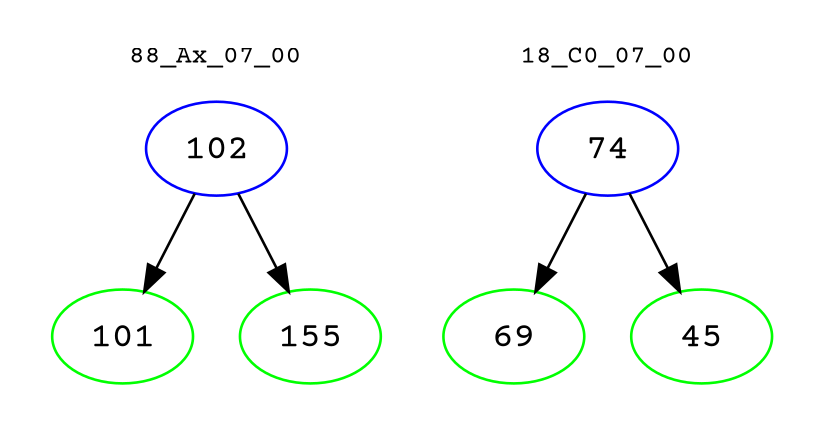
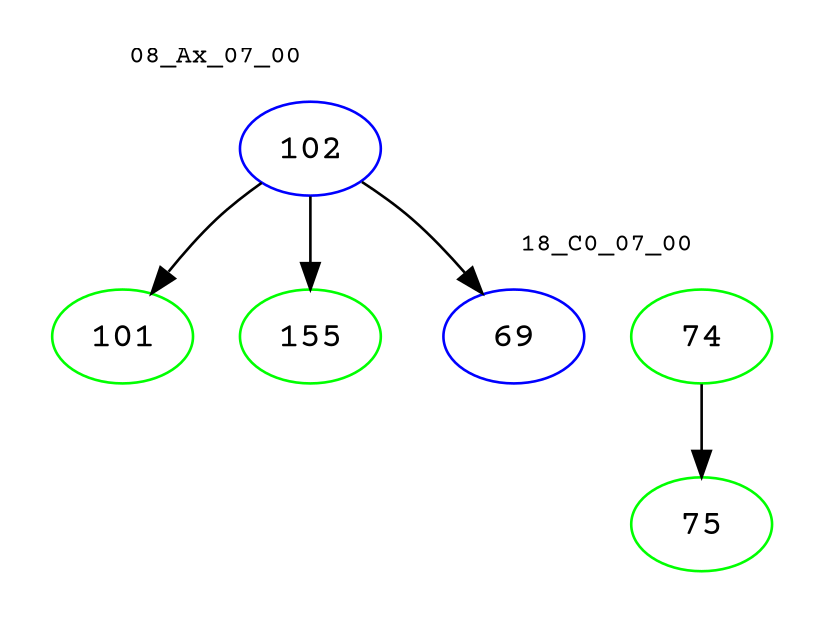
(216, 56) -> (216, 56)
(608, 149) -> (702, 336)
(567, 231) -> (439, 245)
(514, 336) -> (514, 336)
(702, 336) -> (702, 524)
